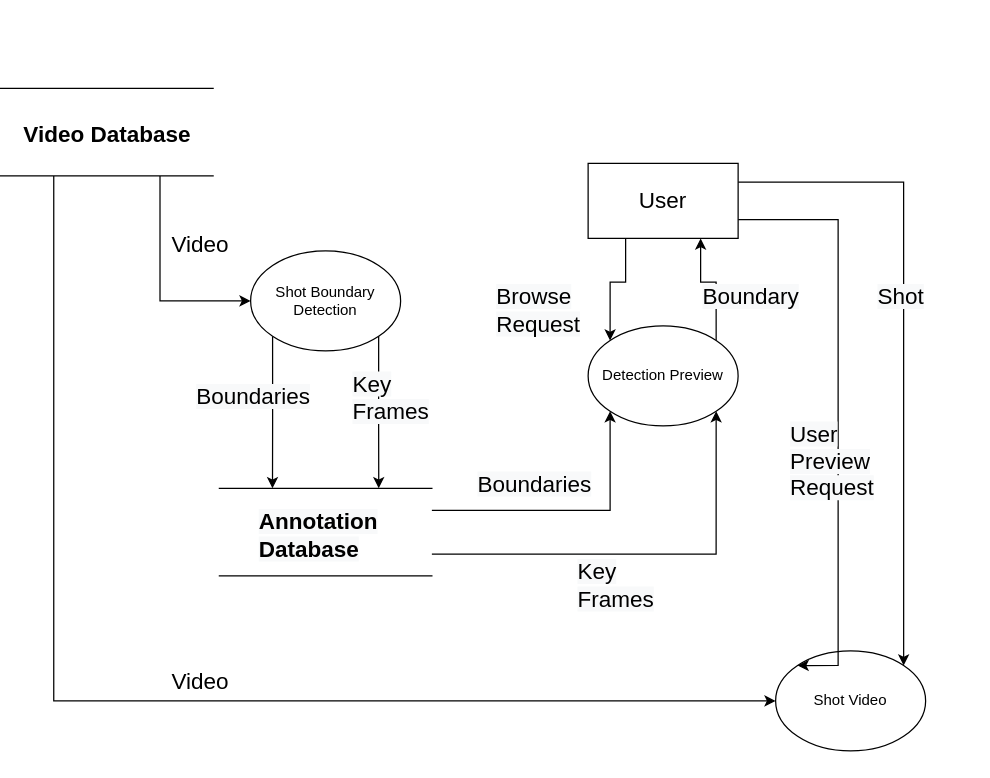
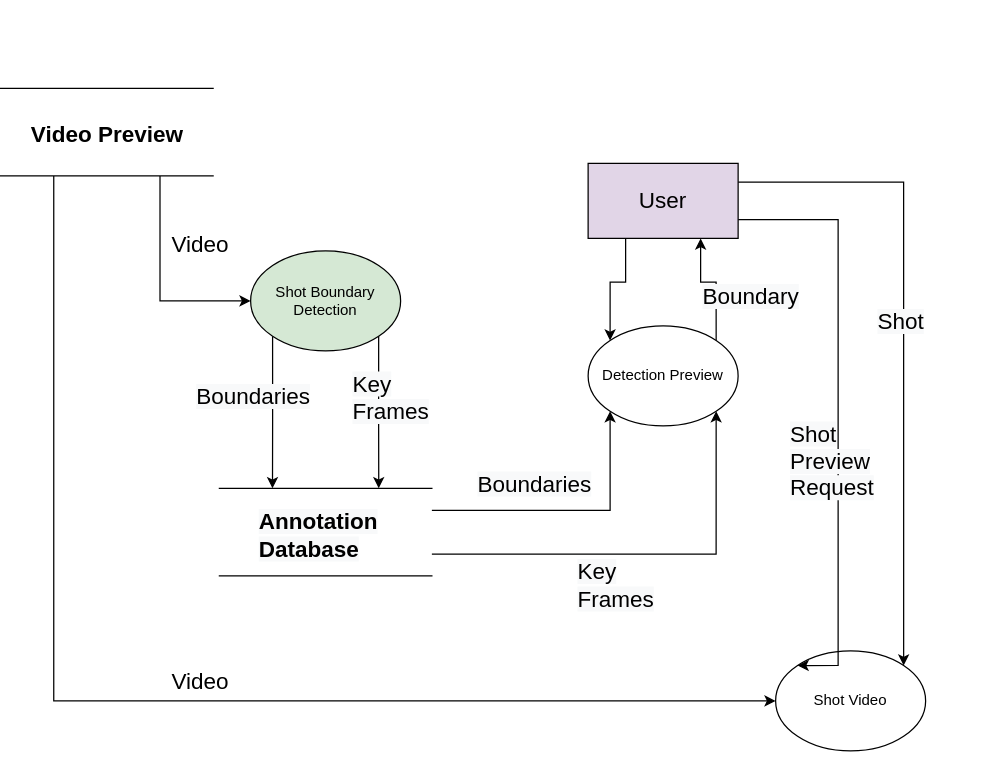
(108, 132) -> (108, 132)
(663, 201) -> (663, 201)
(326, 301) -> (326, 301)
(538, 301) -> none
(919, 301) -> (919, 326)
(833, 462) -> (833, 462)
